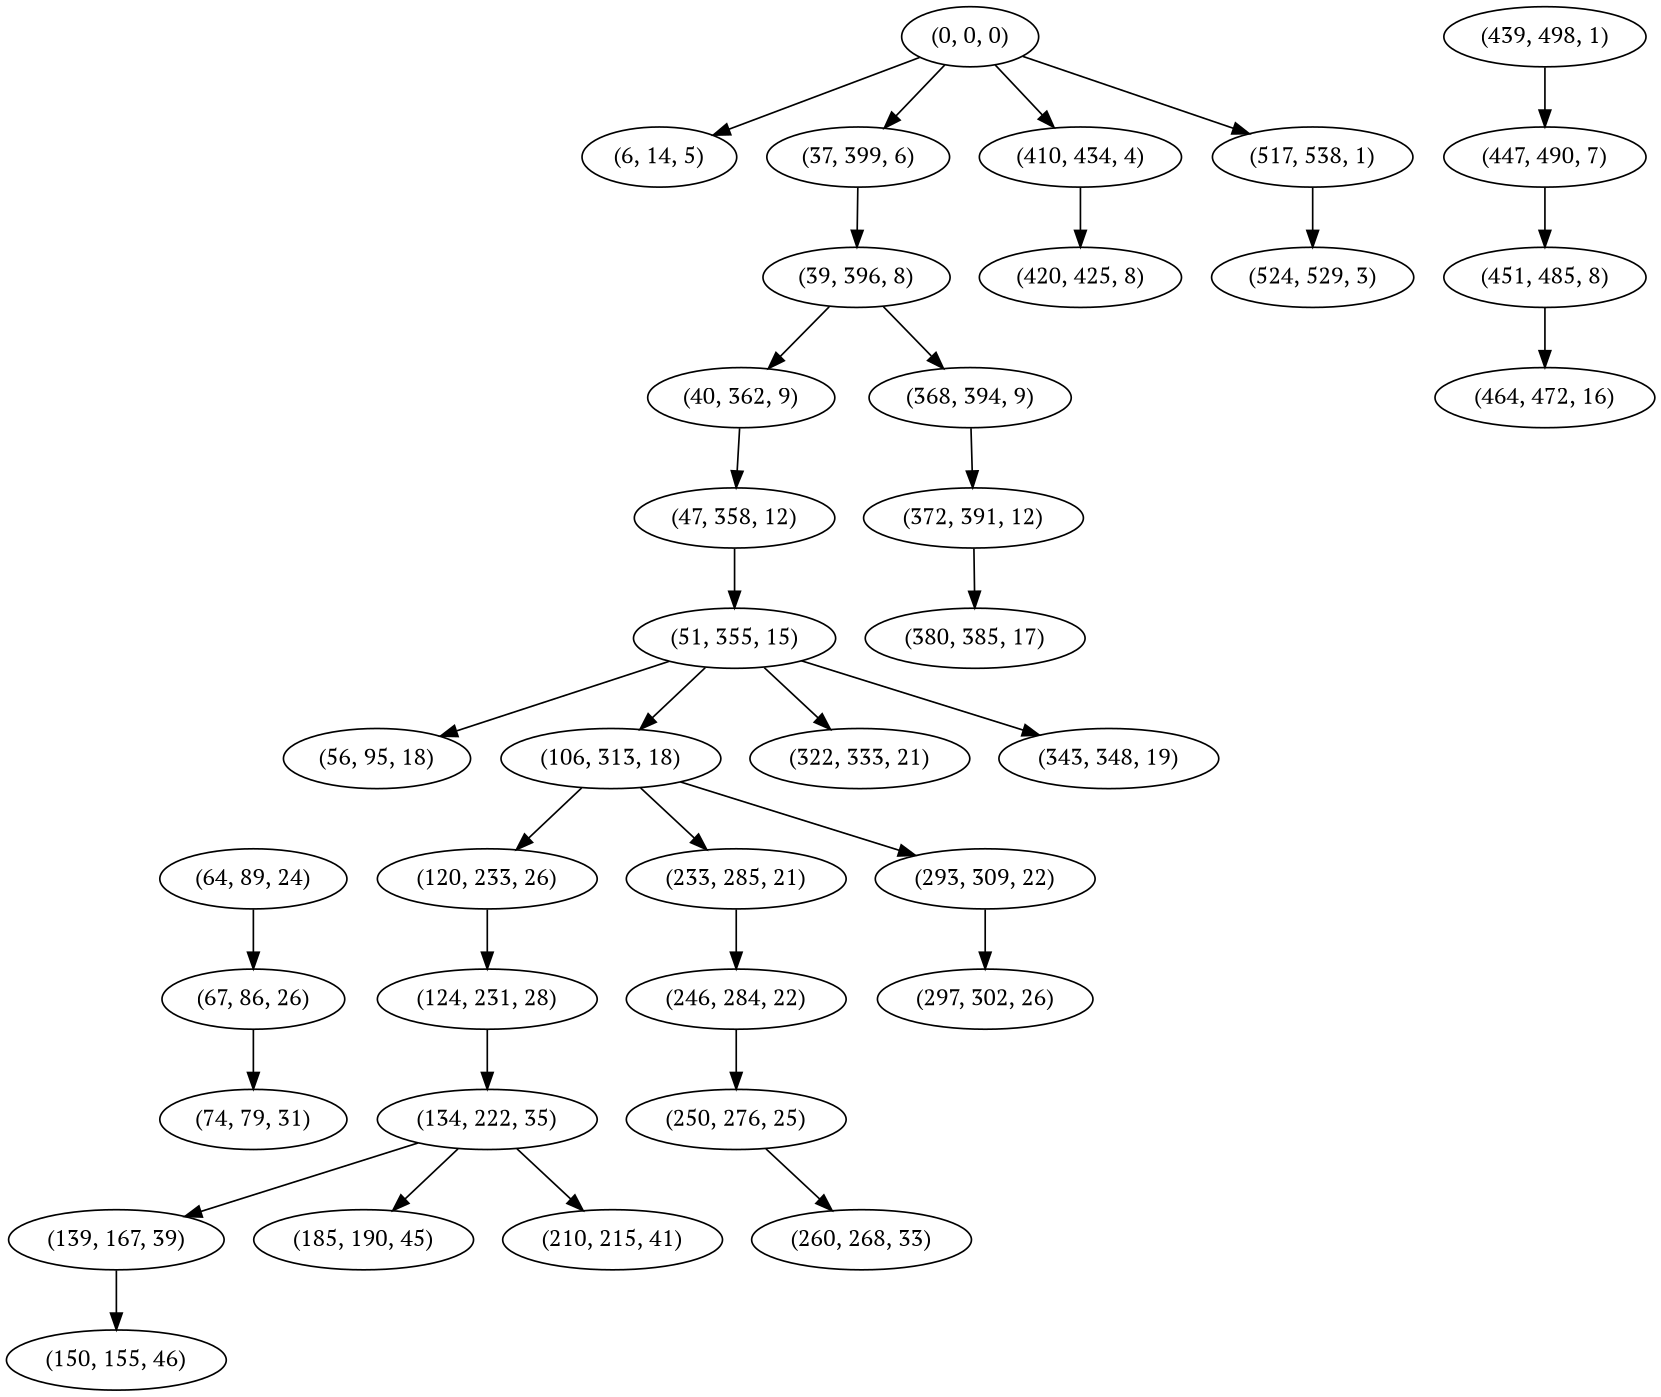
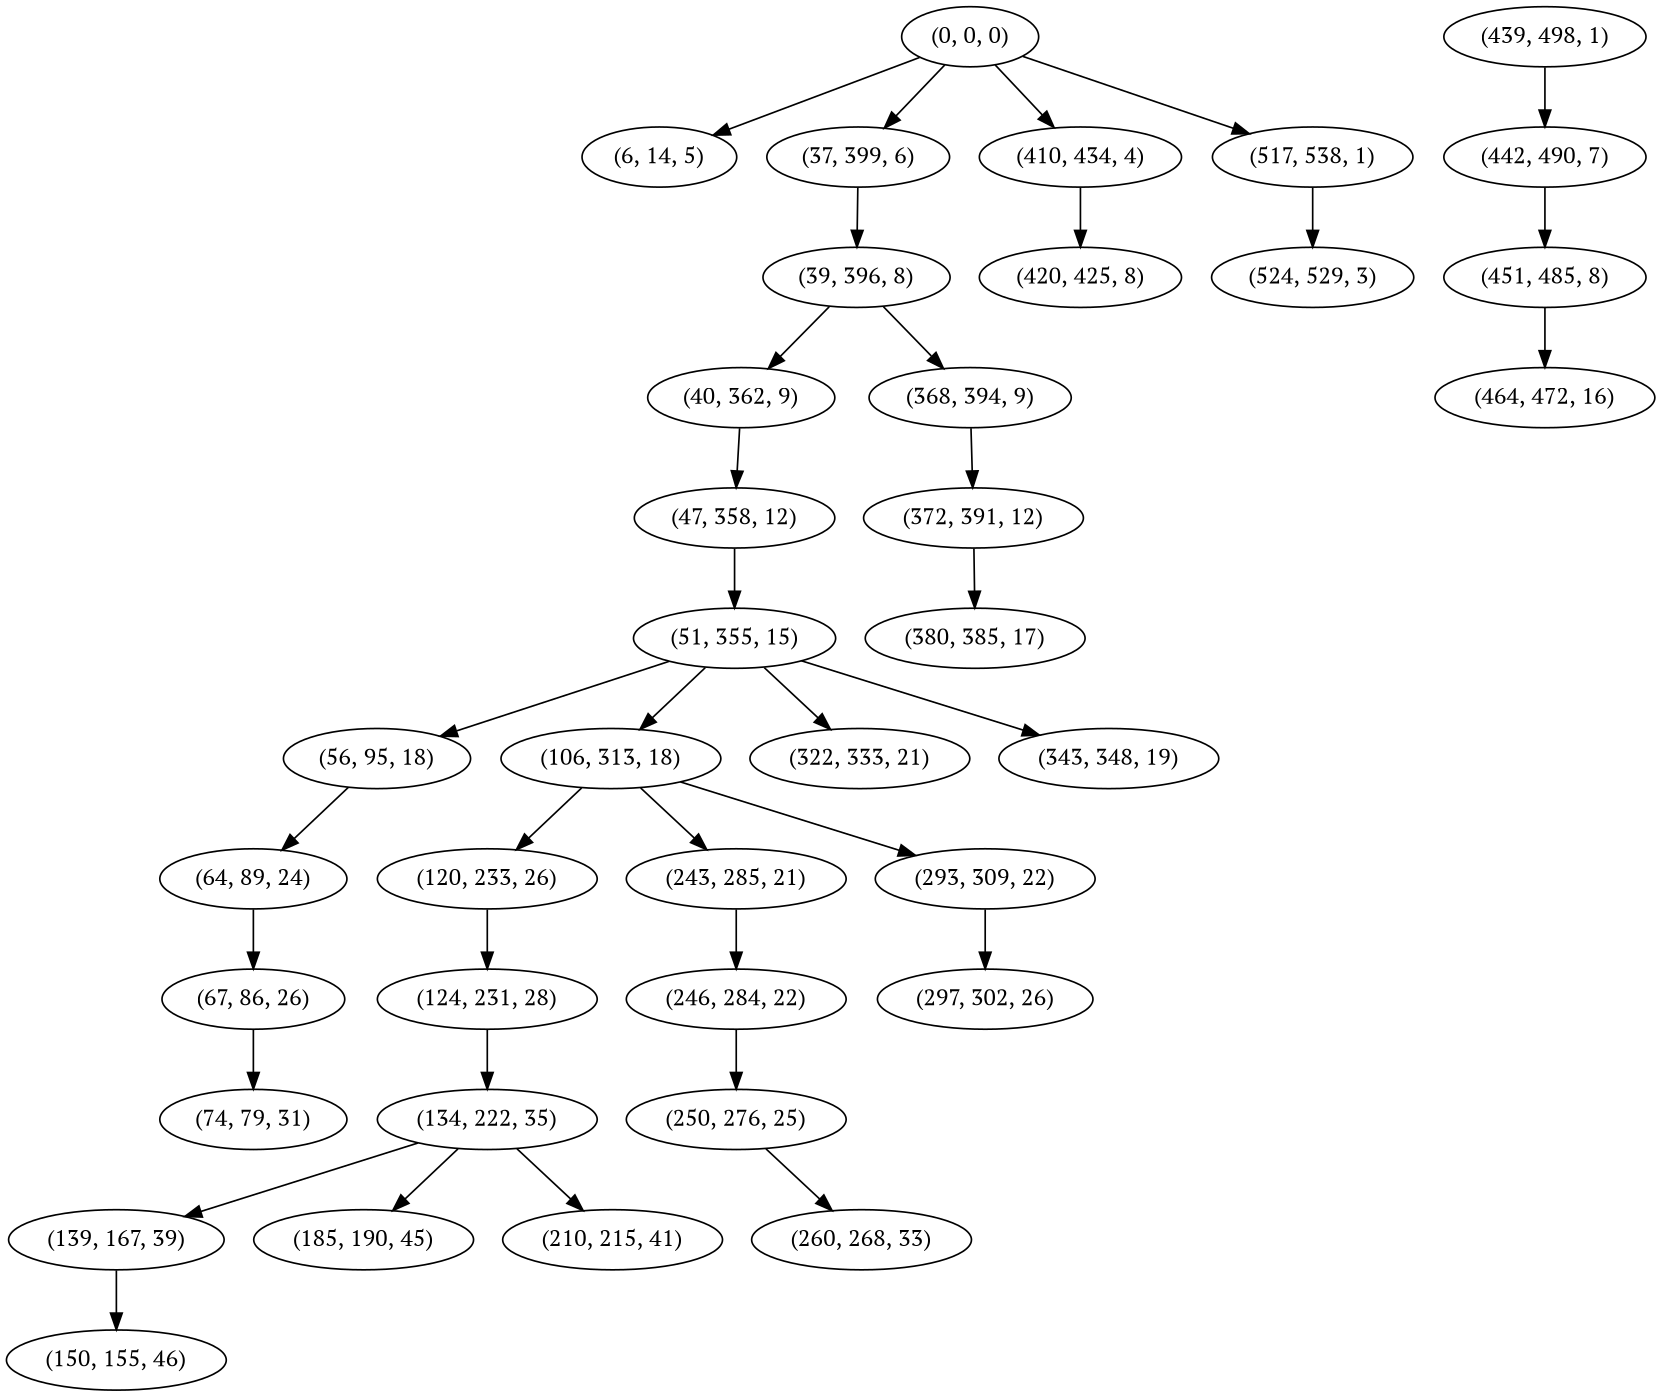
(1545, 157) -> (1545, 157)
none -> (321, 813)
(736, 879) -> (736, 879)
